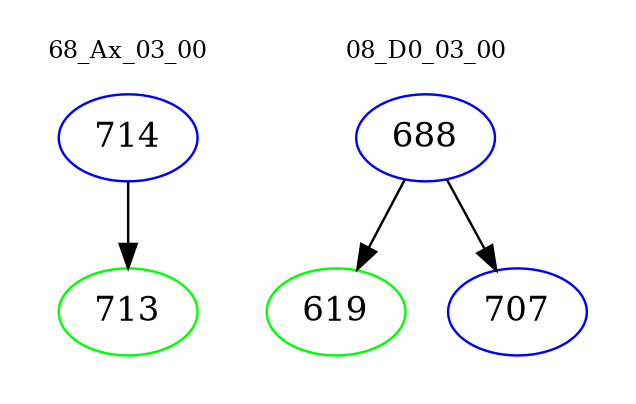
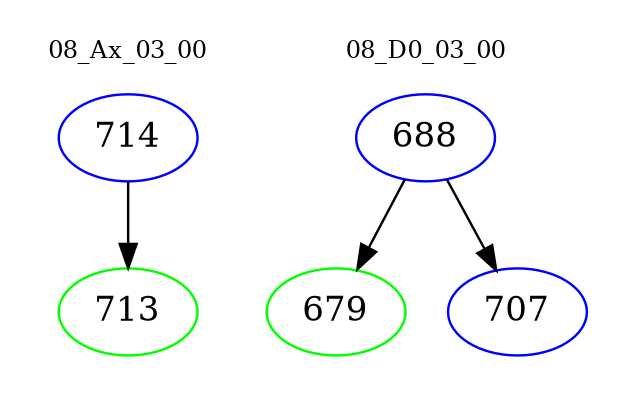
(128, 52) -> (128, 52)
(336, 312) -> (336, 312)
